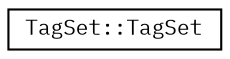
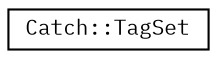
(115, 29) -> (109, 29)
